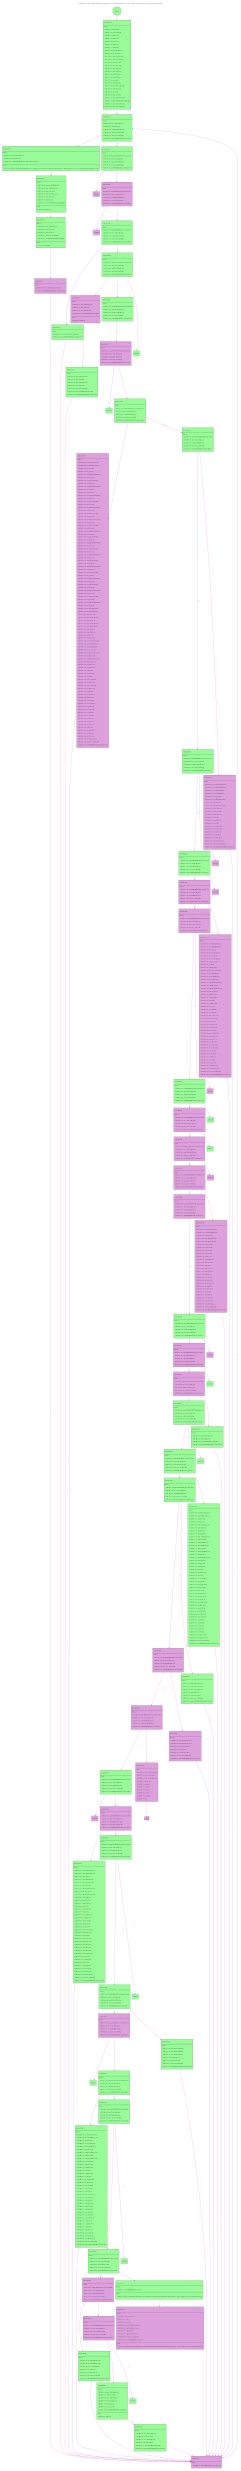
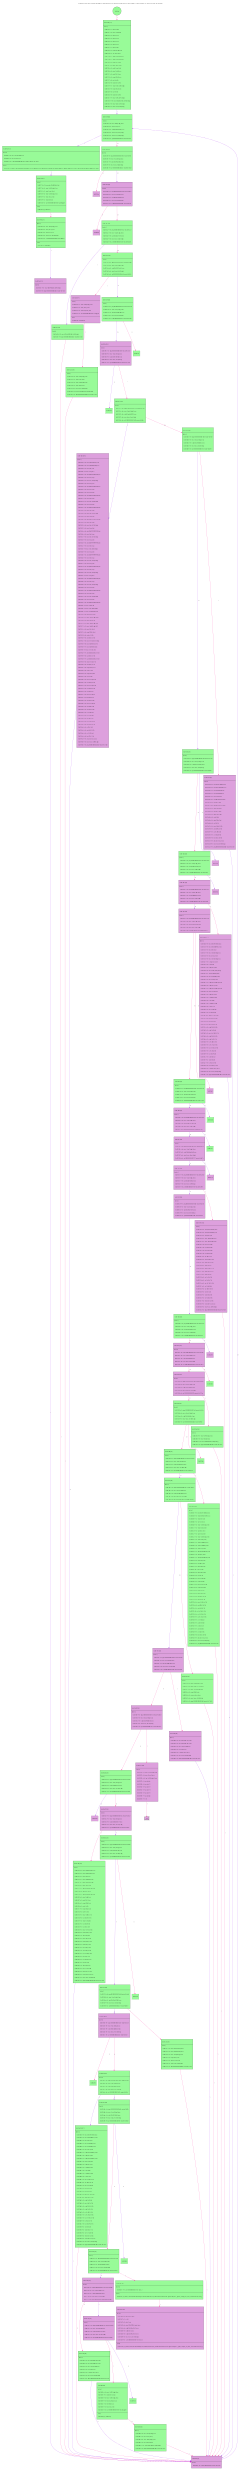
(137, 312) -> (130, 335)
